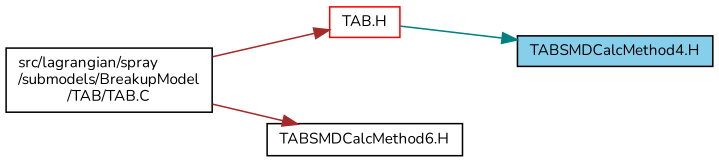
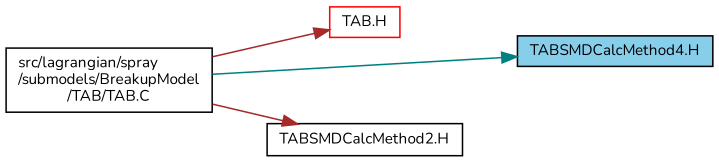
(451, 32) -> (357, 66)
(365, 140) -> (365, 140)
